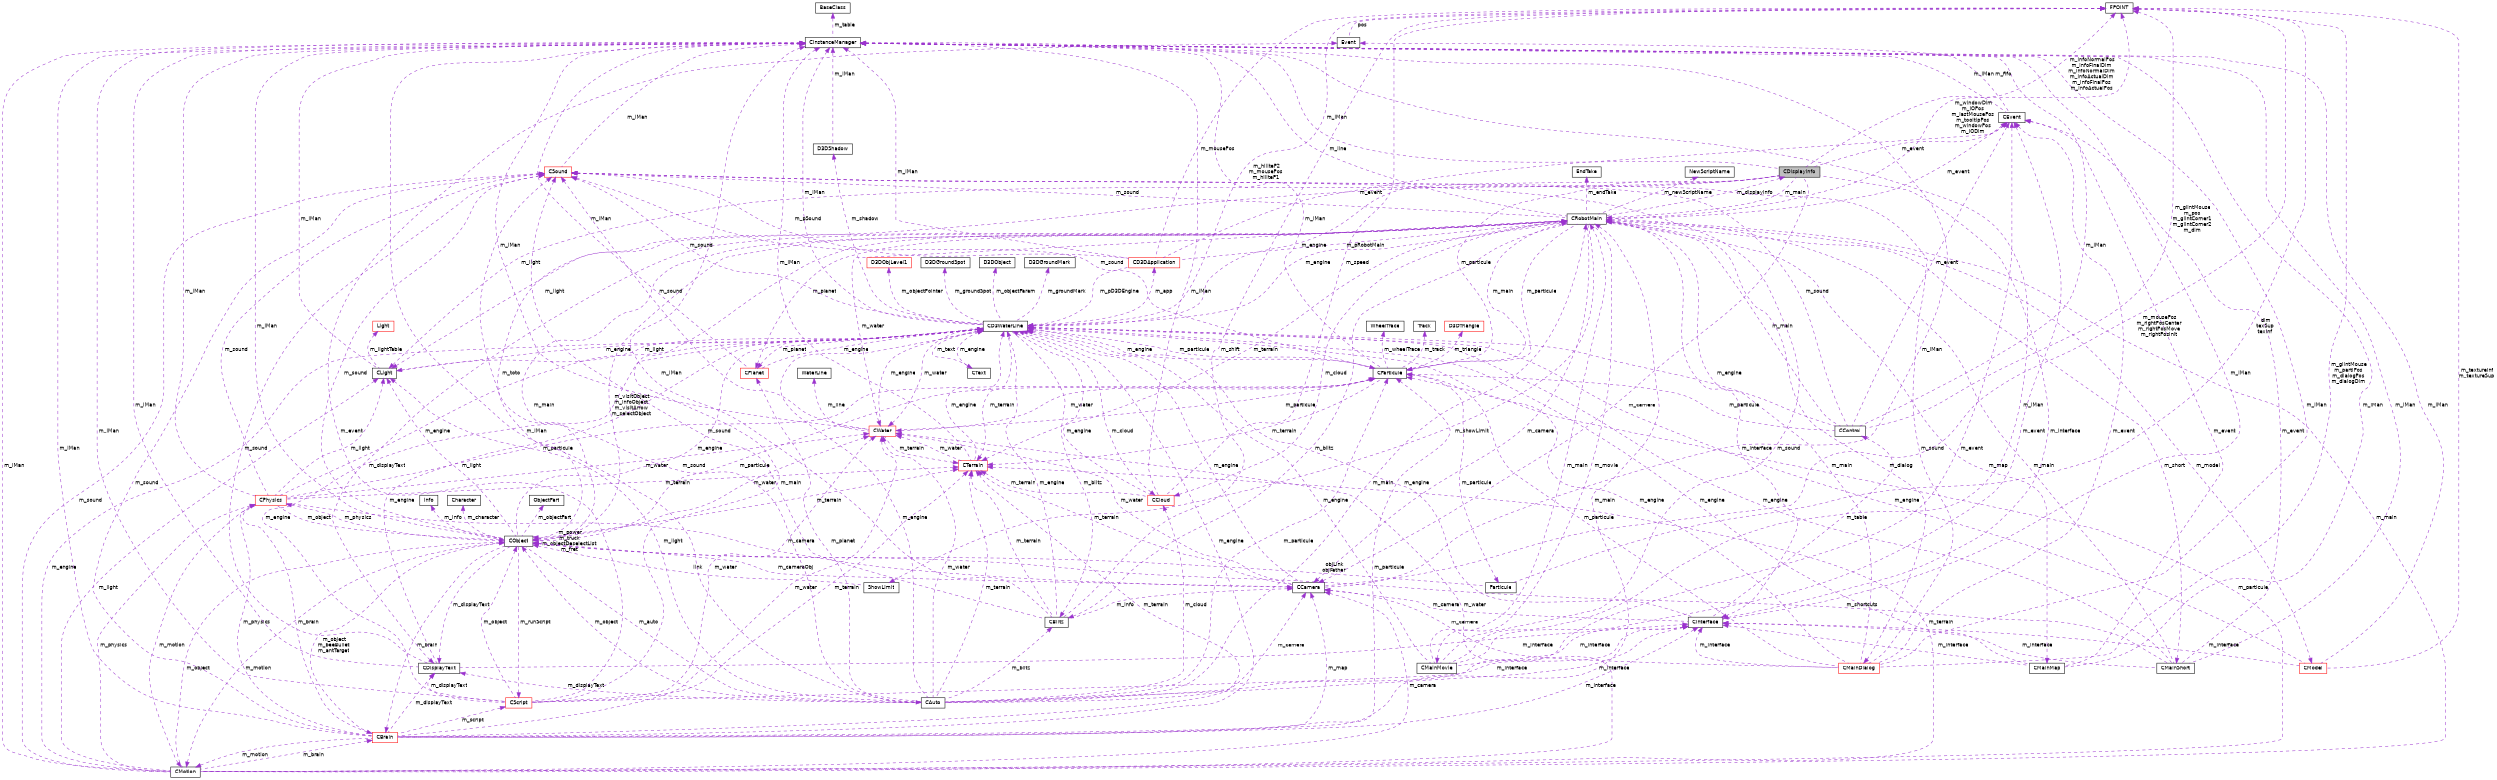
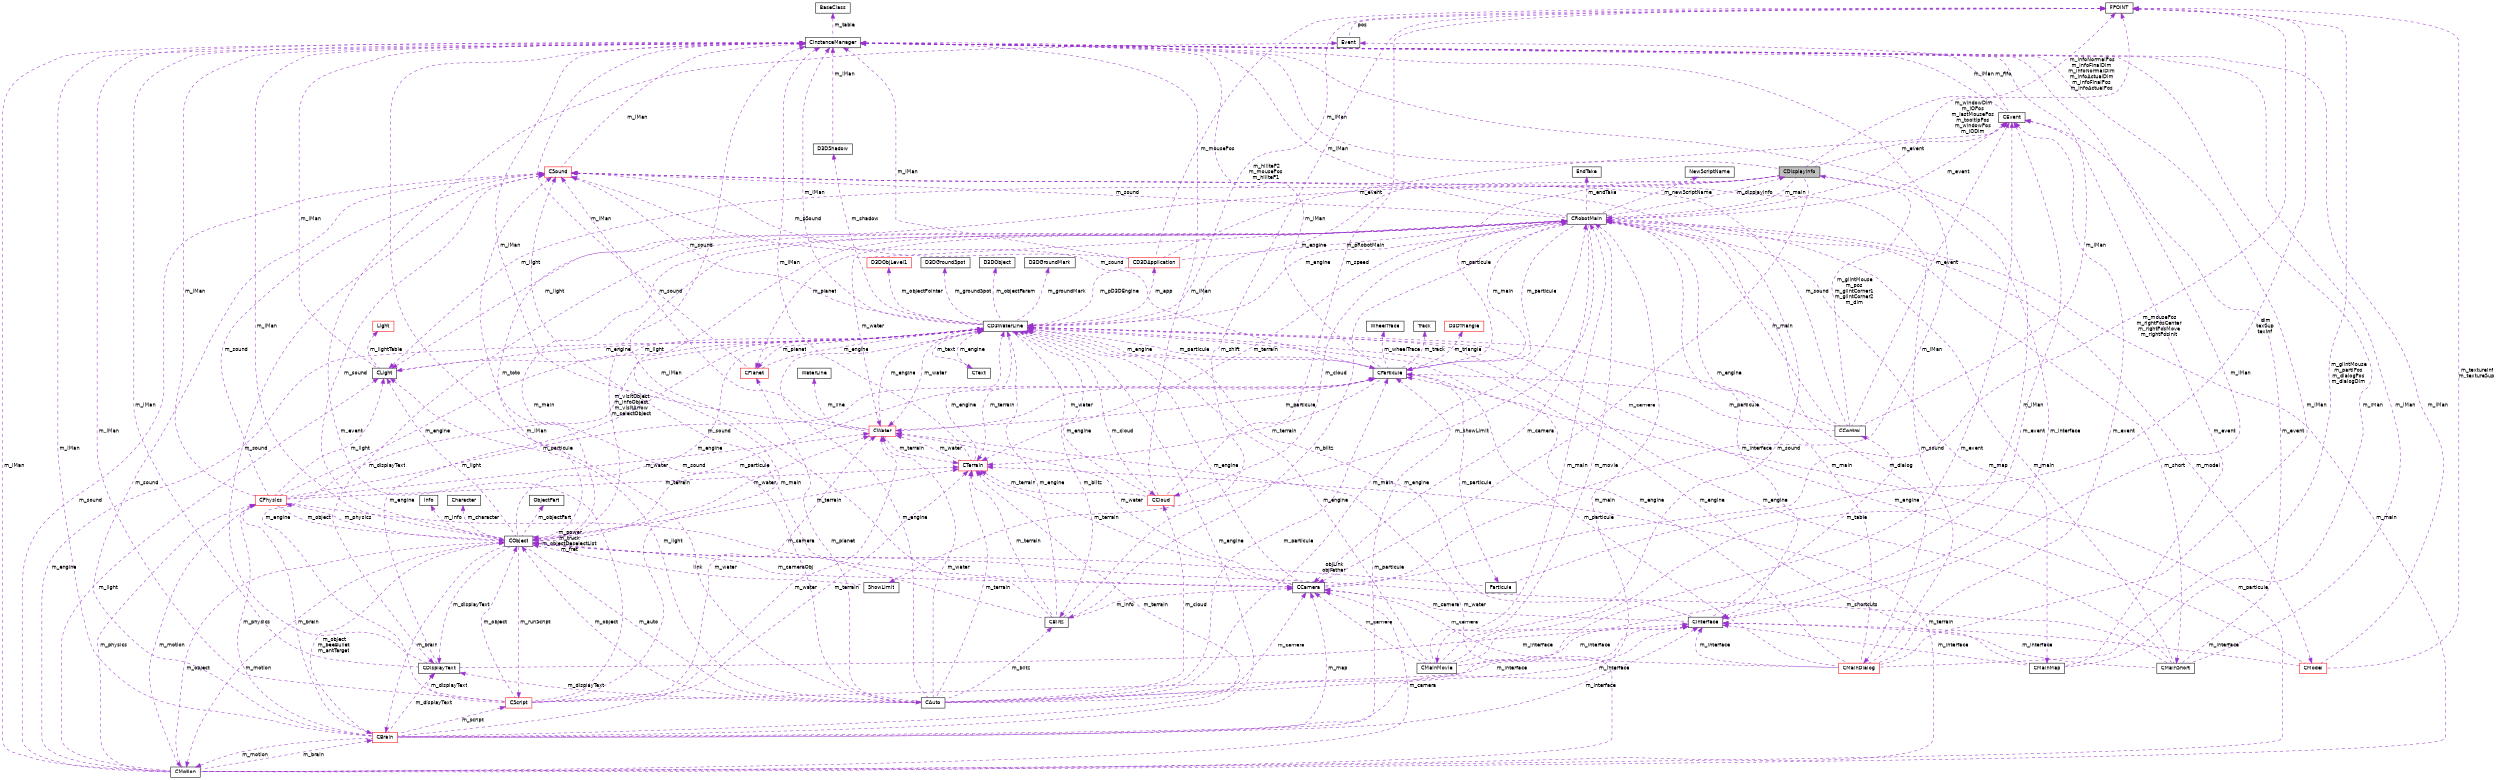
(1337, 149) -> (1337, 149)
(2138, 291) -> (1856, 261)
none -> (1371, 632)
